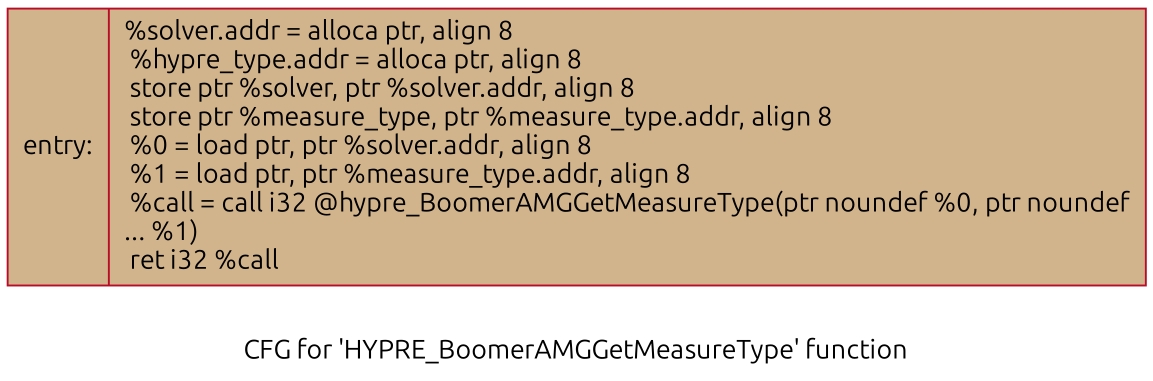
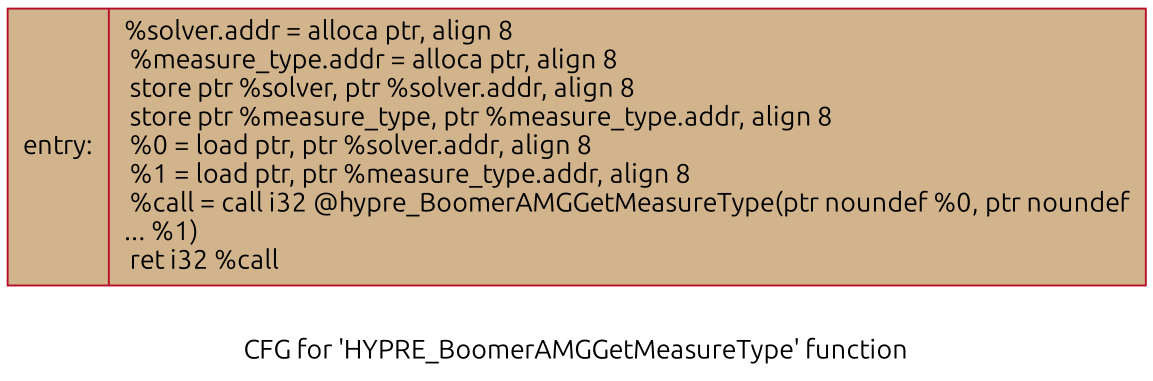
(354, 60) -> (371, 60)
